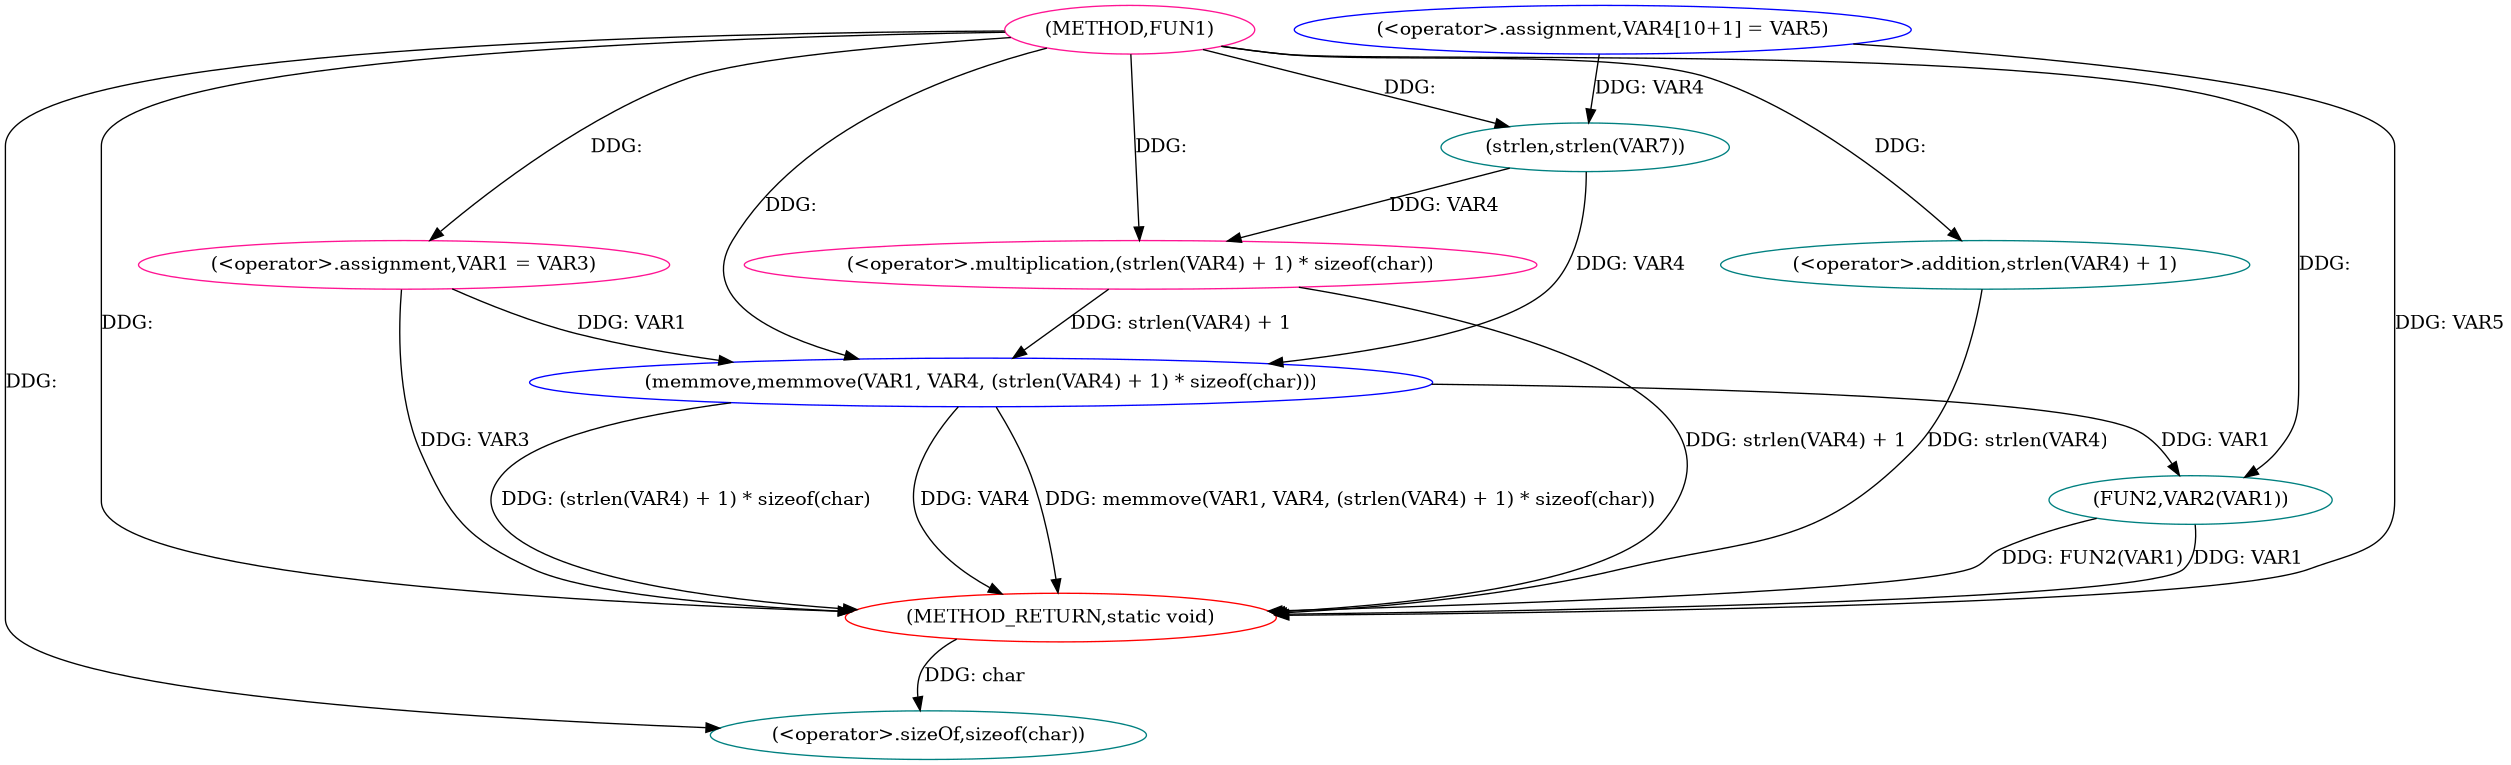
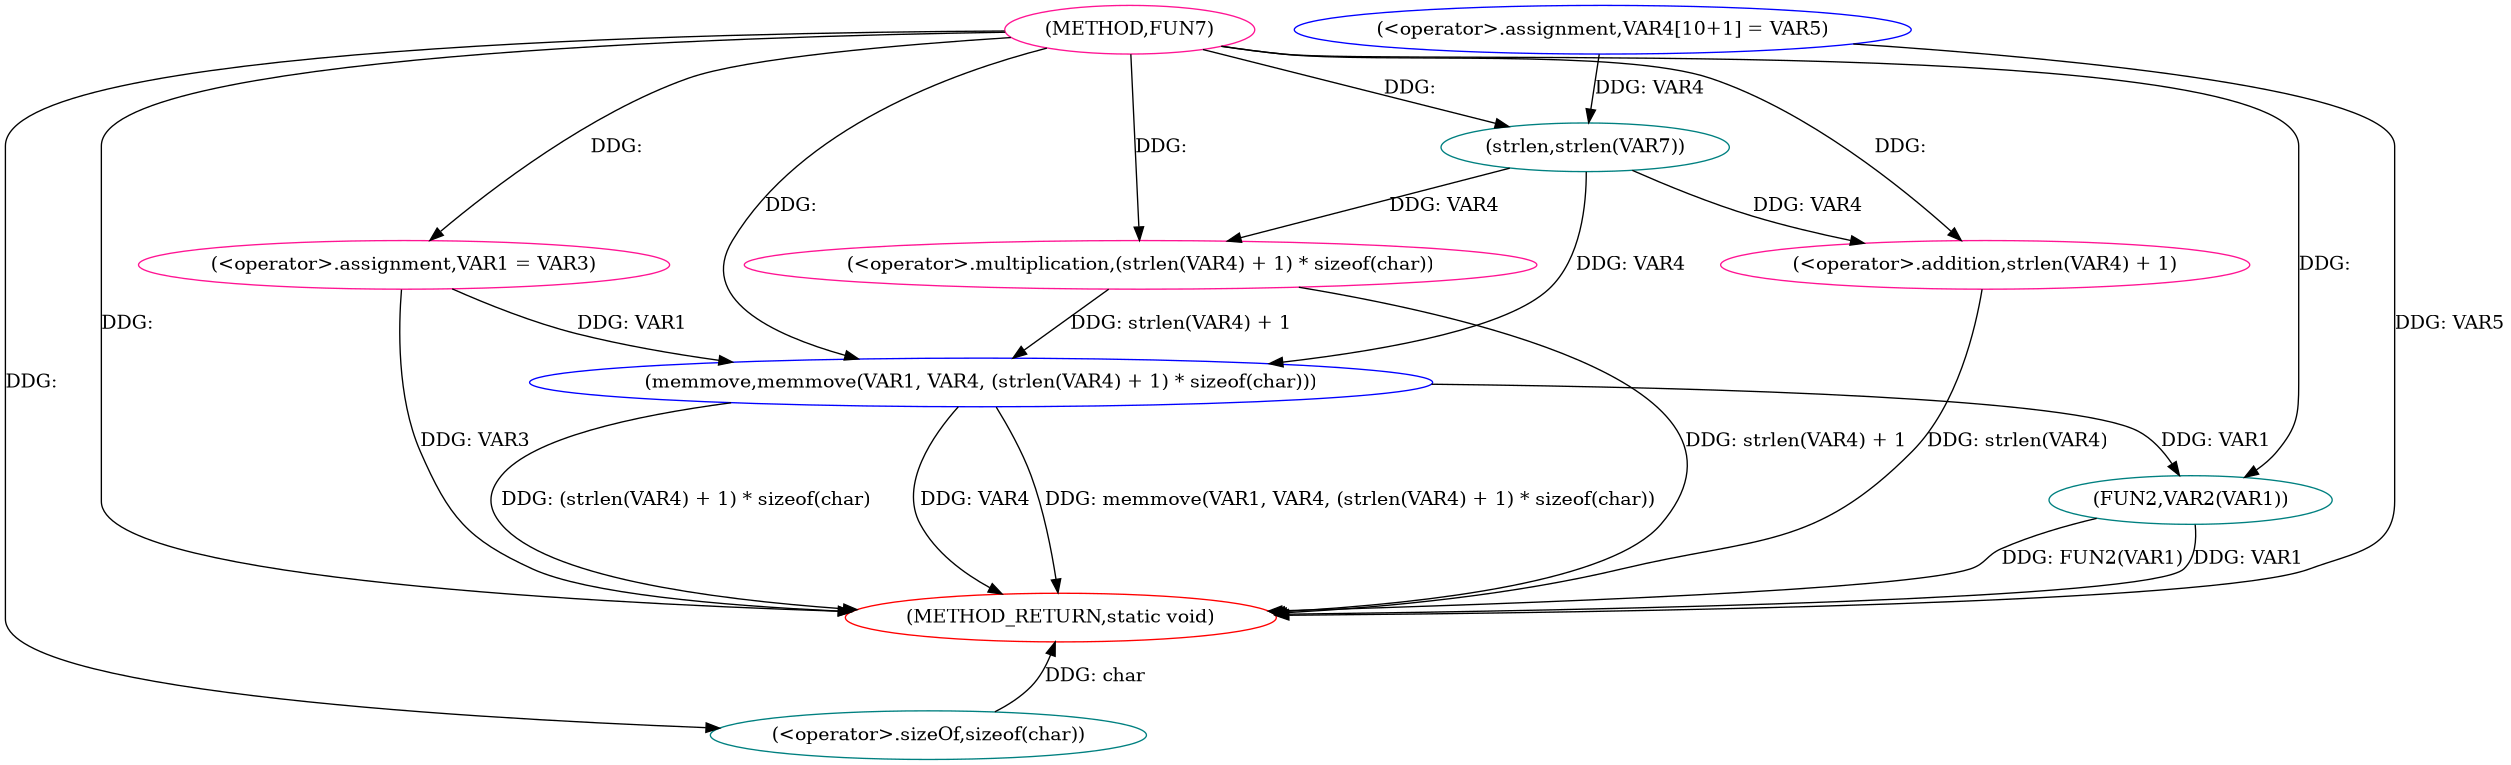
(1130, 30) -> (1130, 30)
none -> (1739, 212)
(1985, 265) -> (1985, 265)
(928, 662) -> (1029, 689)
